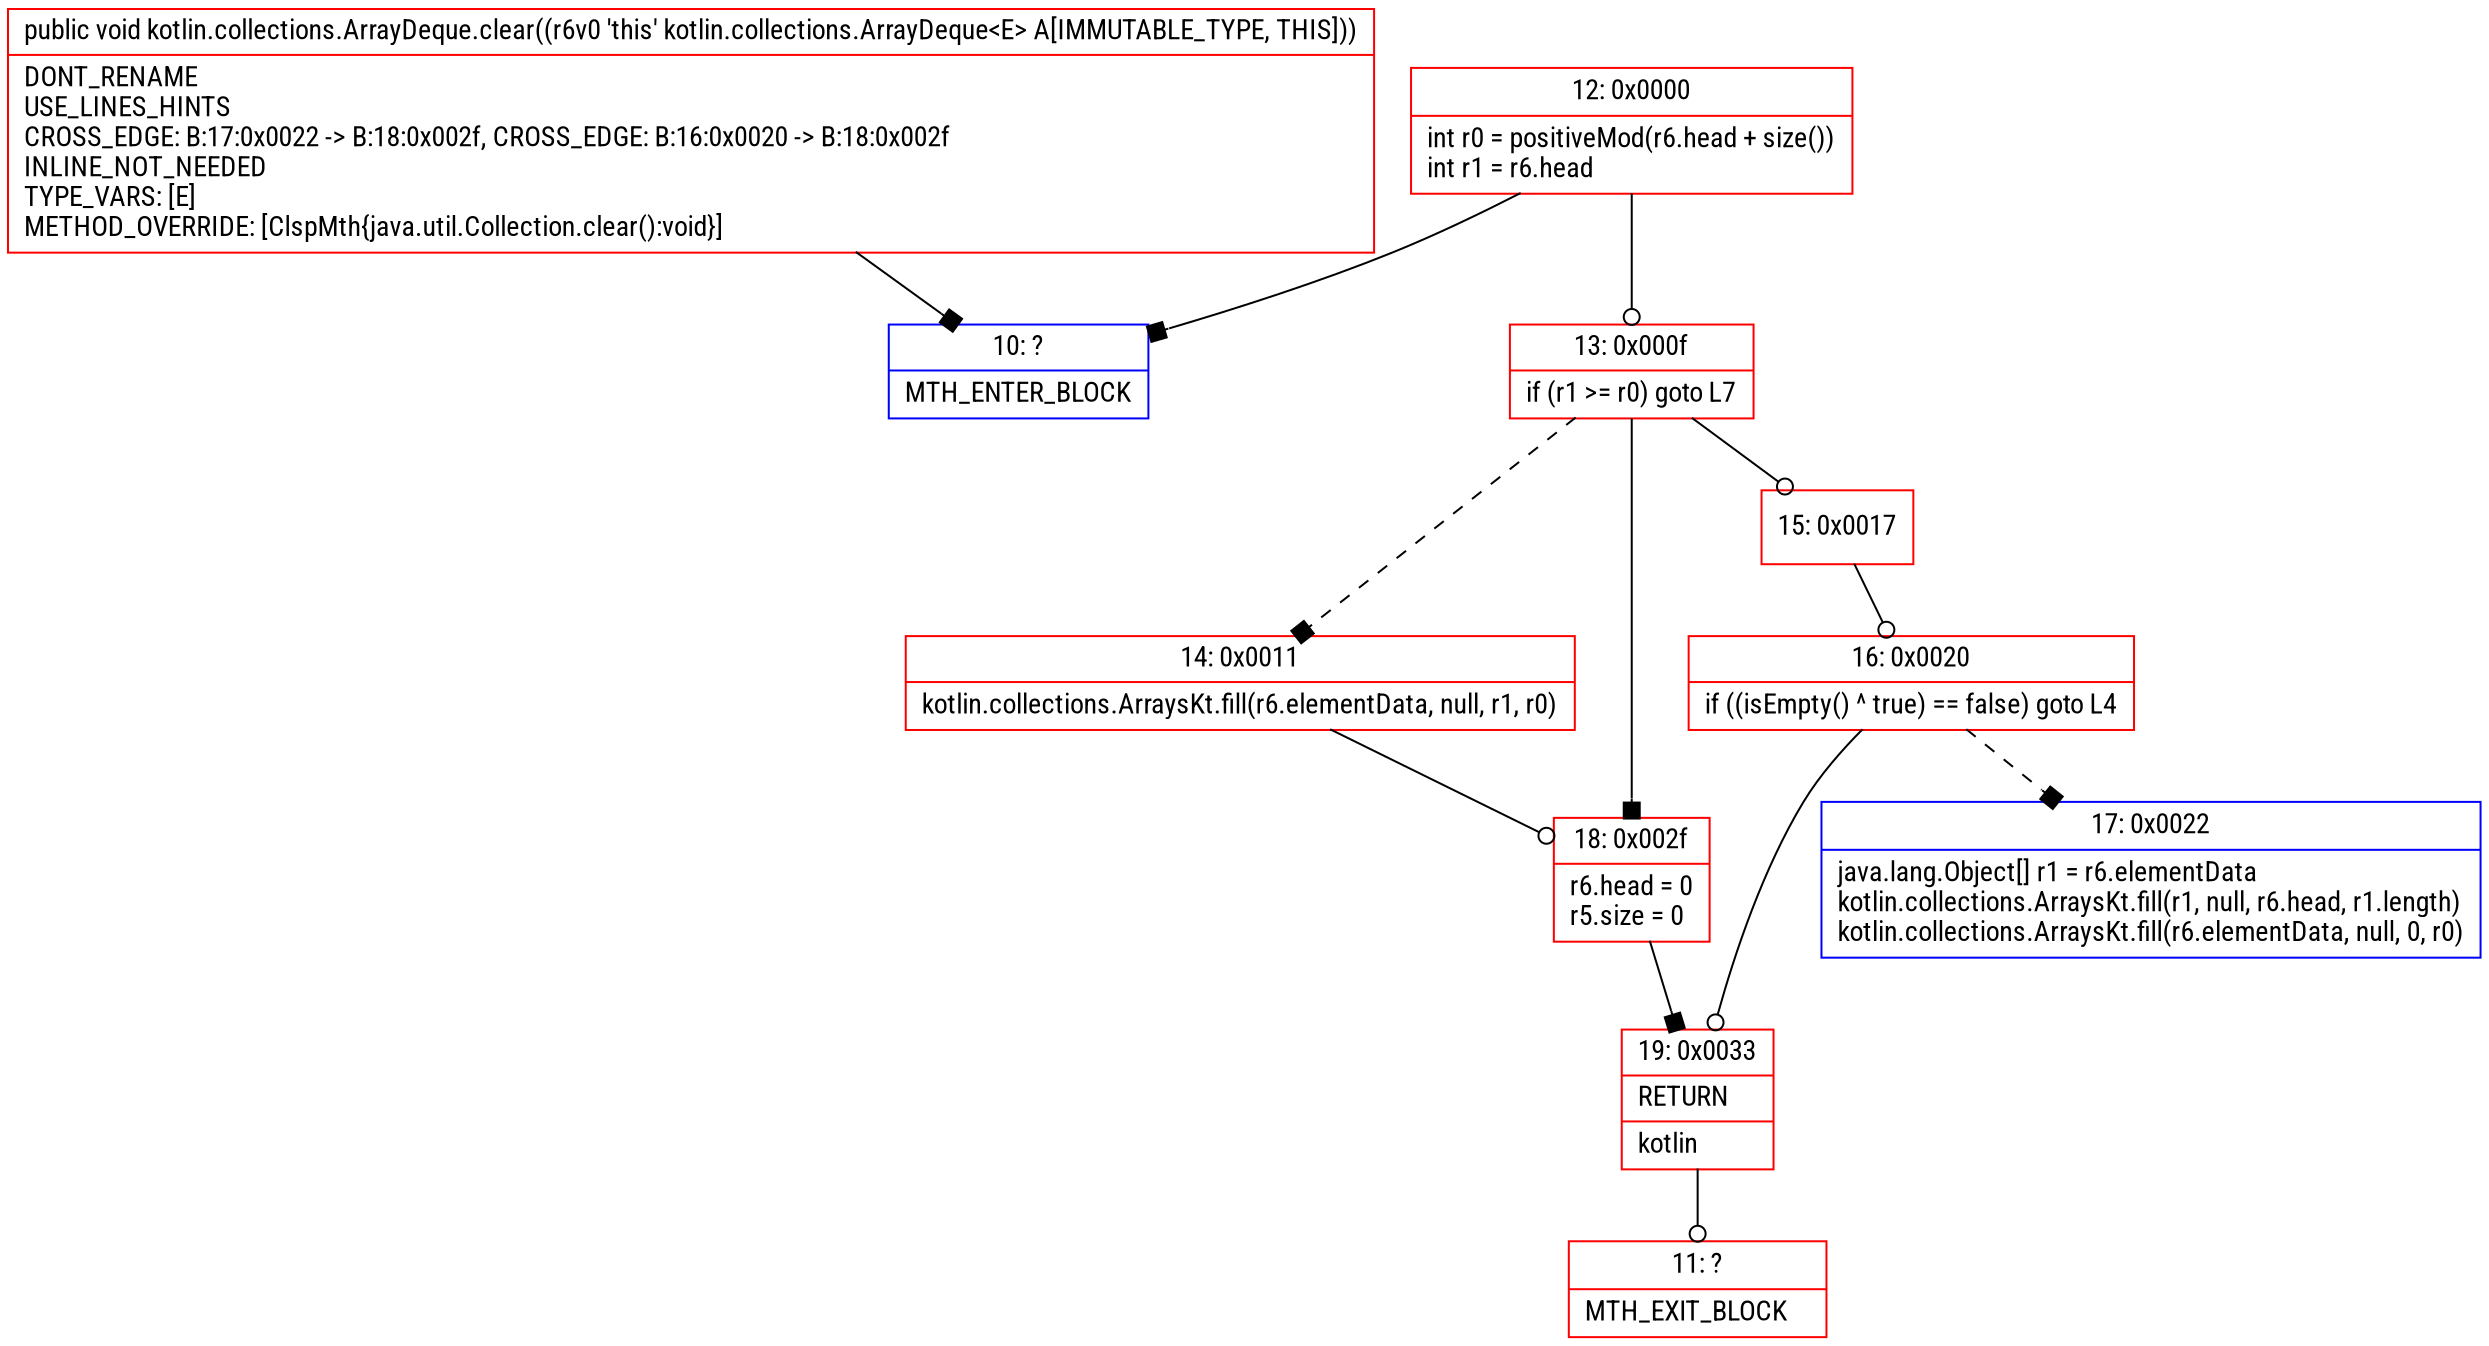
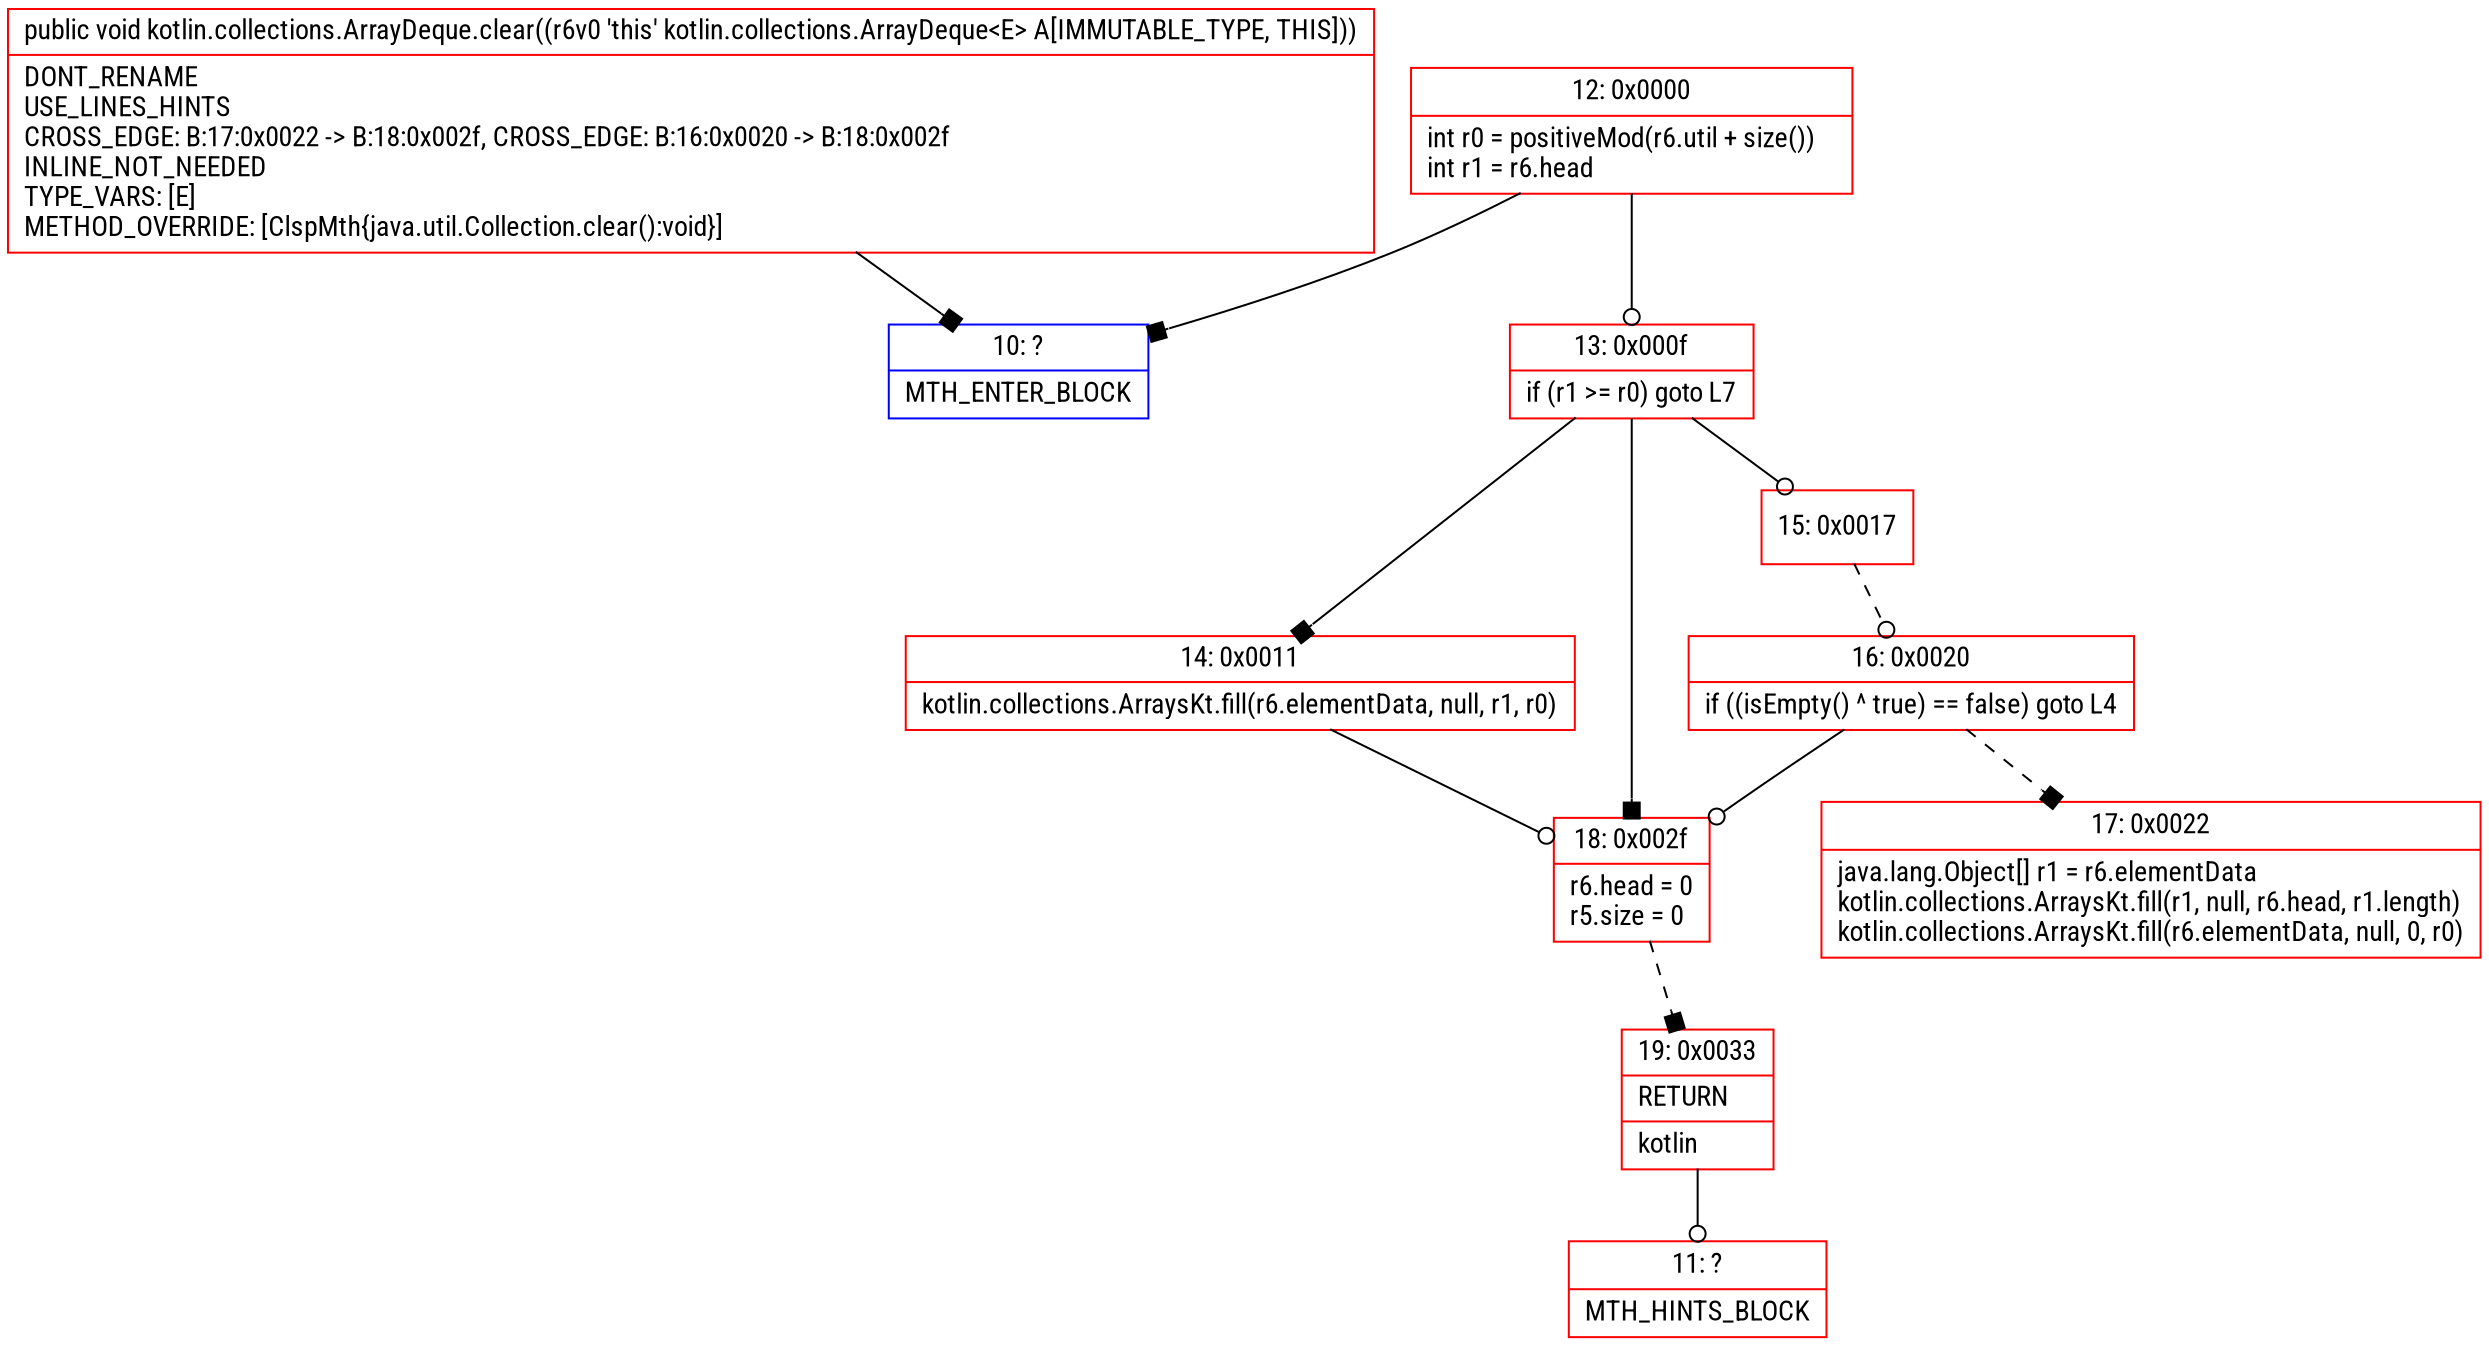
(1632, 139) -> (1622, 139)
(1444, 521) -> (1444, 521)
(1868, 593) -> (1868, 593)
(1772, 862) -> (1784, 770)
(2151, 880) -> (2151, 880)
(1660, 976) -> (1660, 976)
(1687, 1312) -> (1698, 1312)
